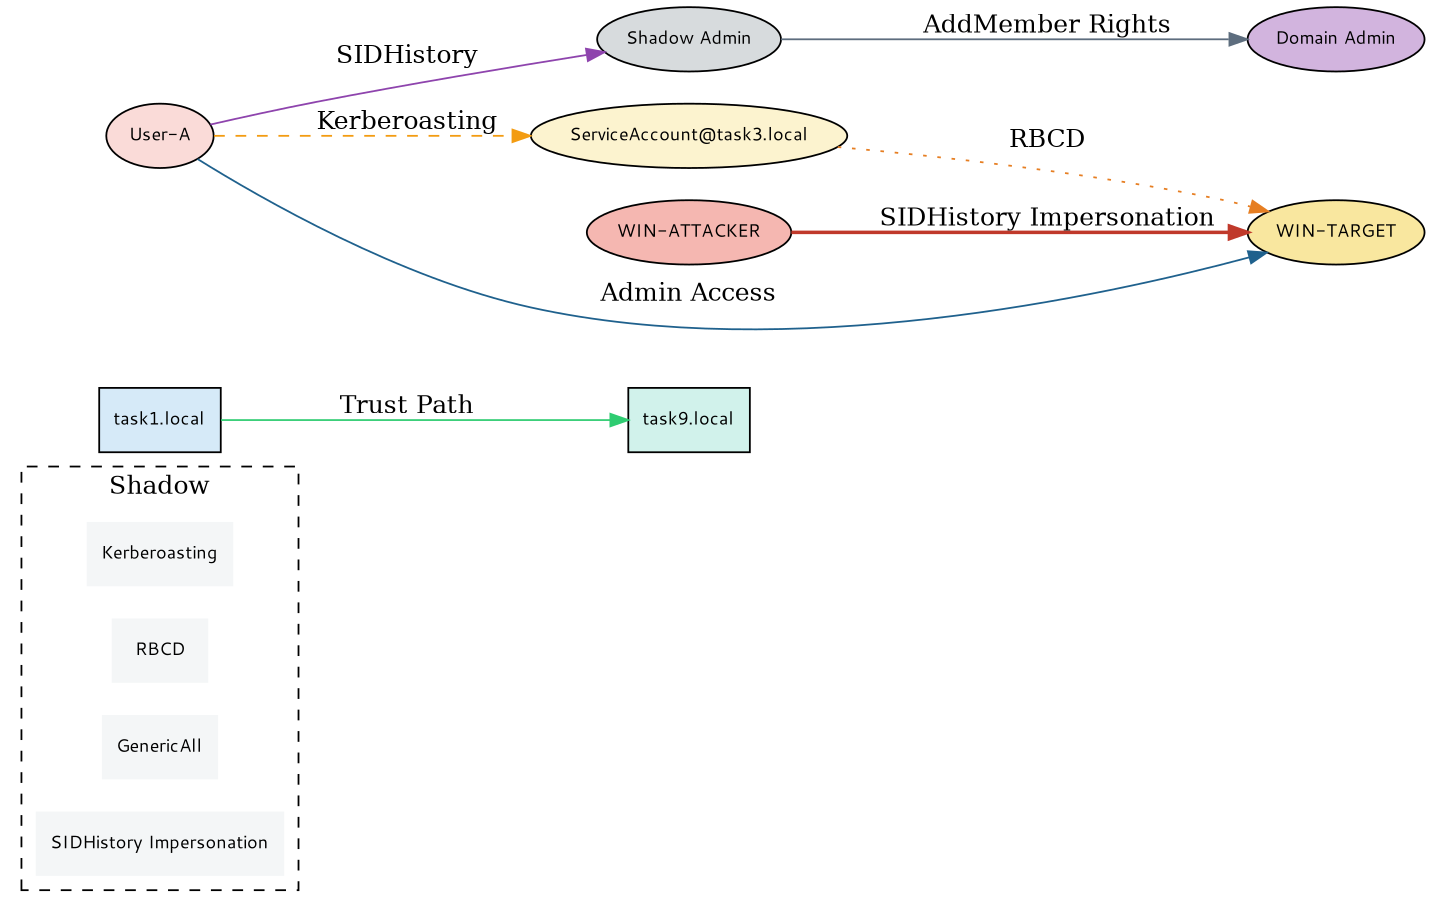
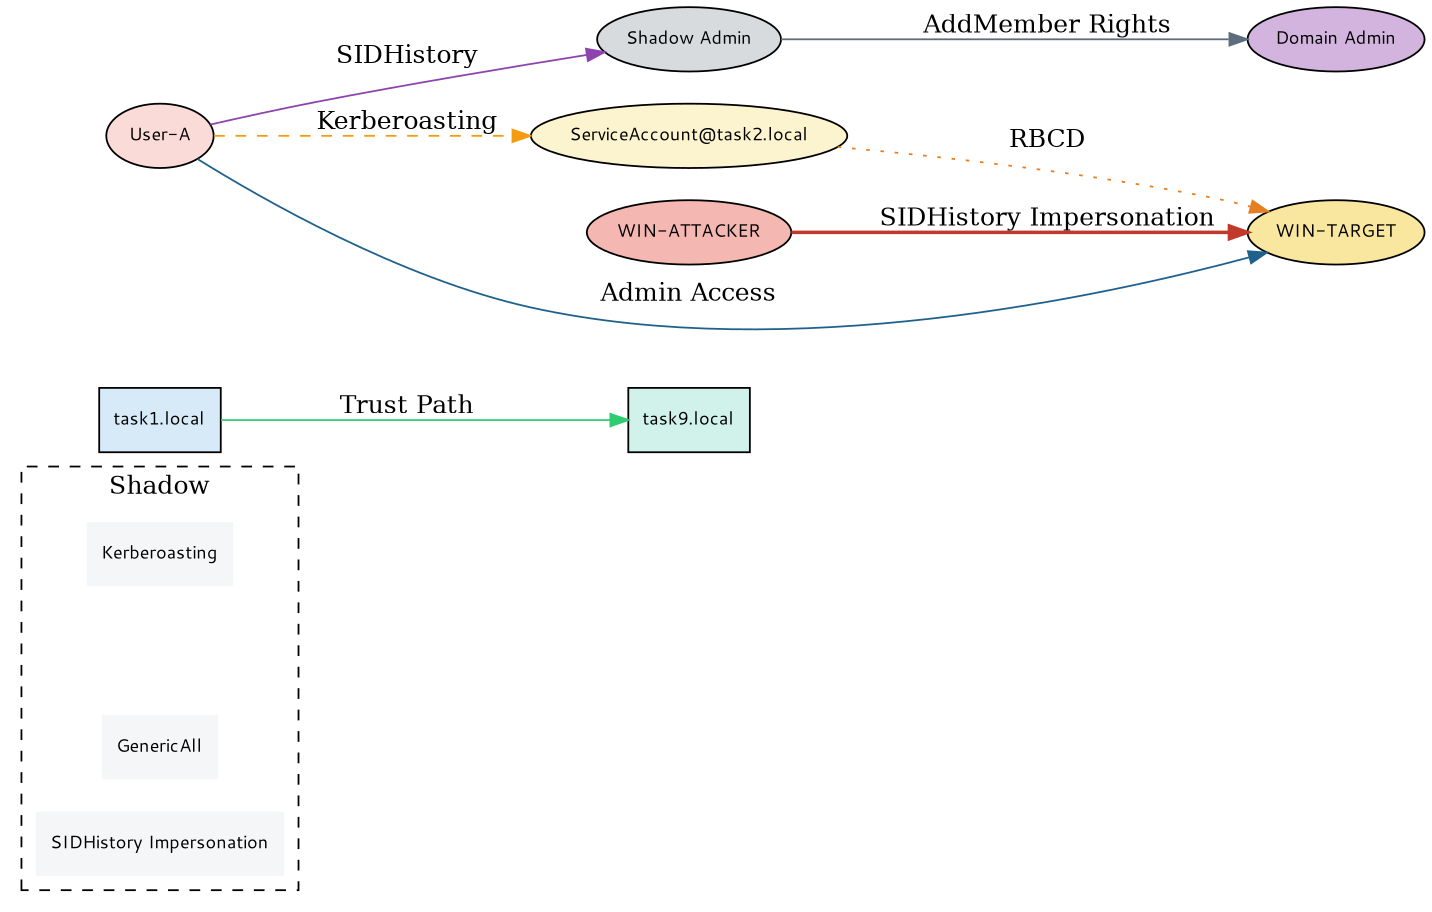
(689, 136) -> (689, 136)
(160, 651) -> none
